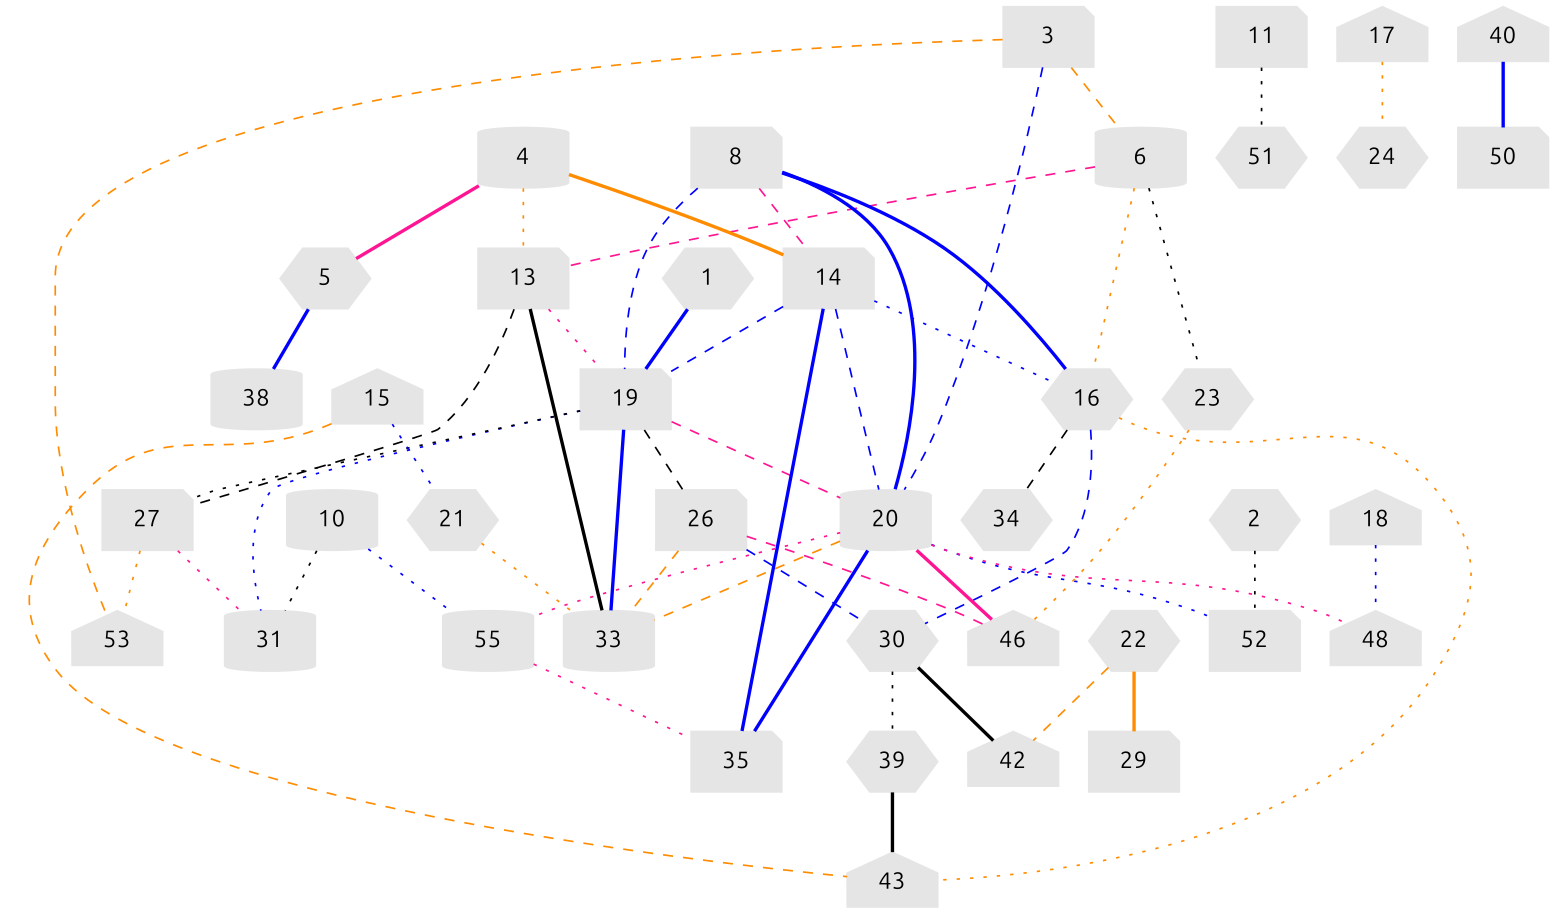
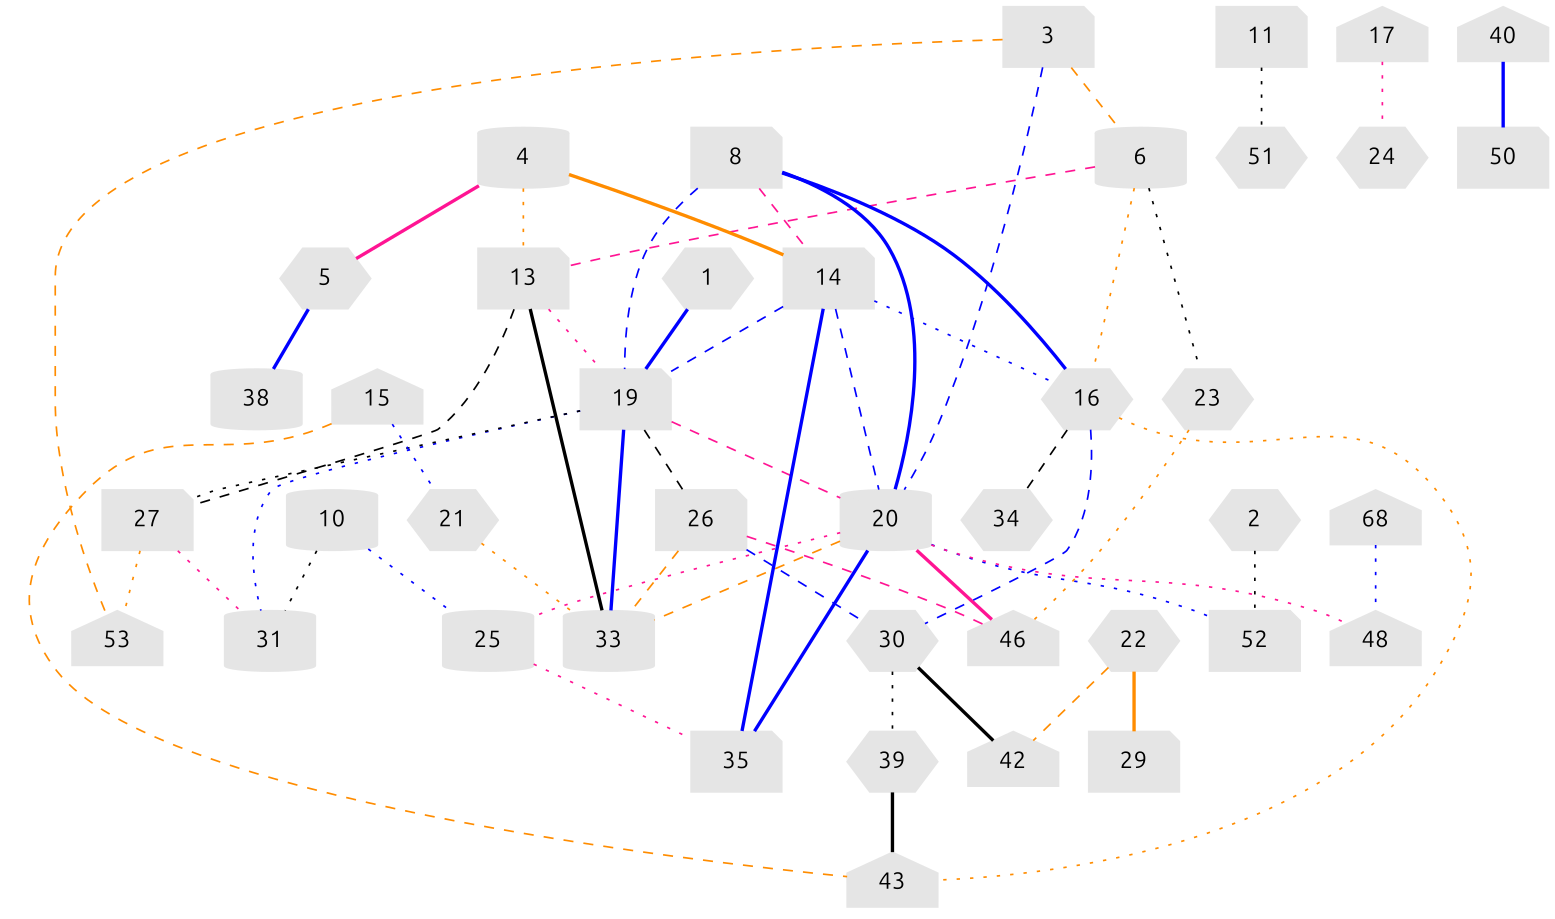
(1382, 95) -> (1382, 95)
(1376, 520) -> (1376, 520)
(488, 641) -> (488, 641)
